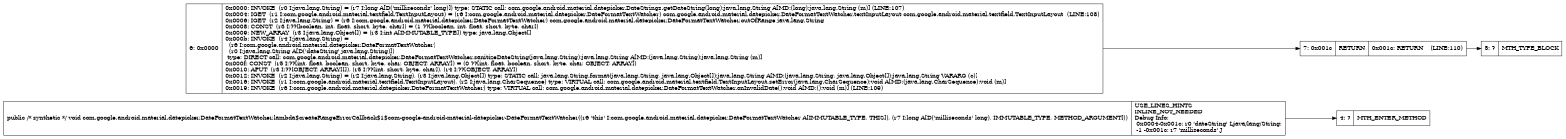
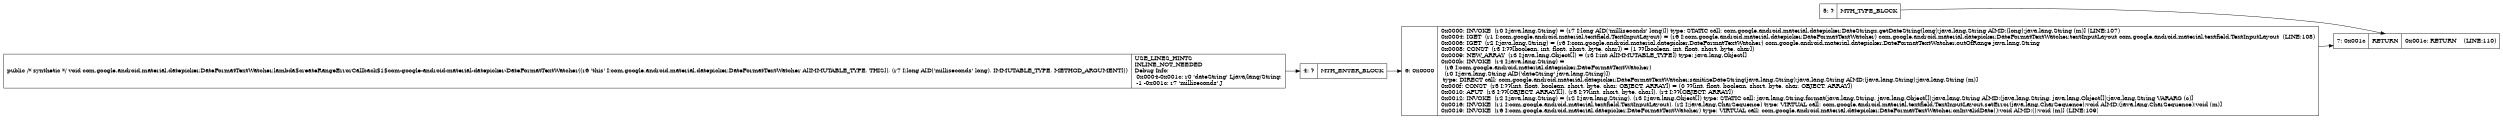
(1472, 49) -> (2141, 11)
none -> (1392, 71)
(1392, 118) -> (1352, 71)
